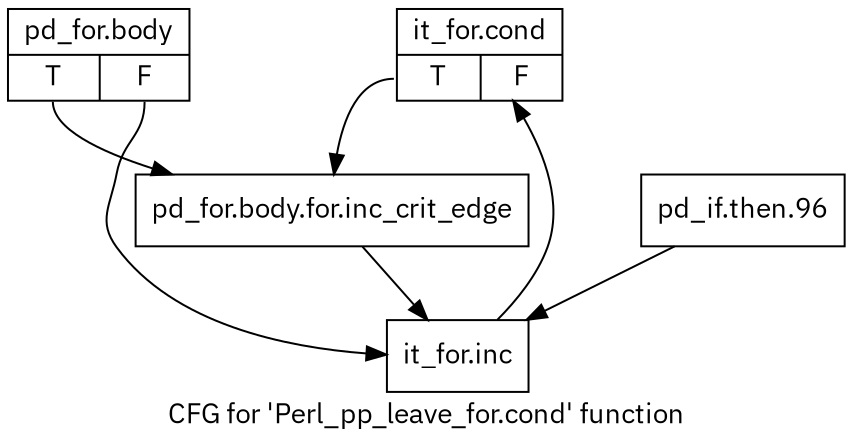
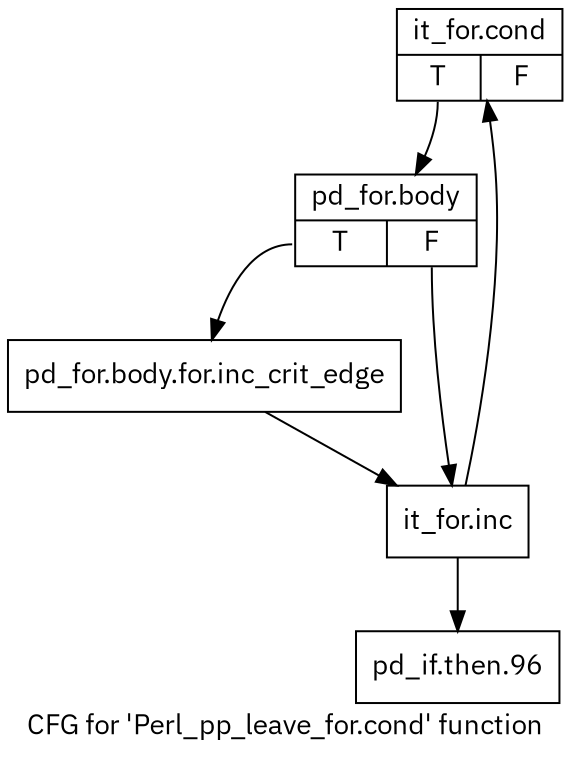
(353, 106) -> (434, 130)
(610, 279) -> (458, 584)
